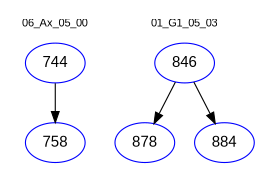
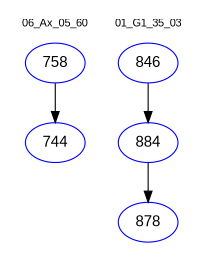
(55, 24) -> (55, 24)
(185, 24) -> (149, 24)
(55, 97) -> (55, 97)
(167, 98) -> (148, 177)
